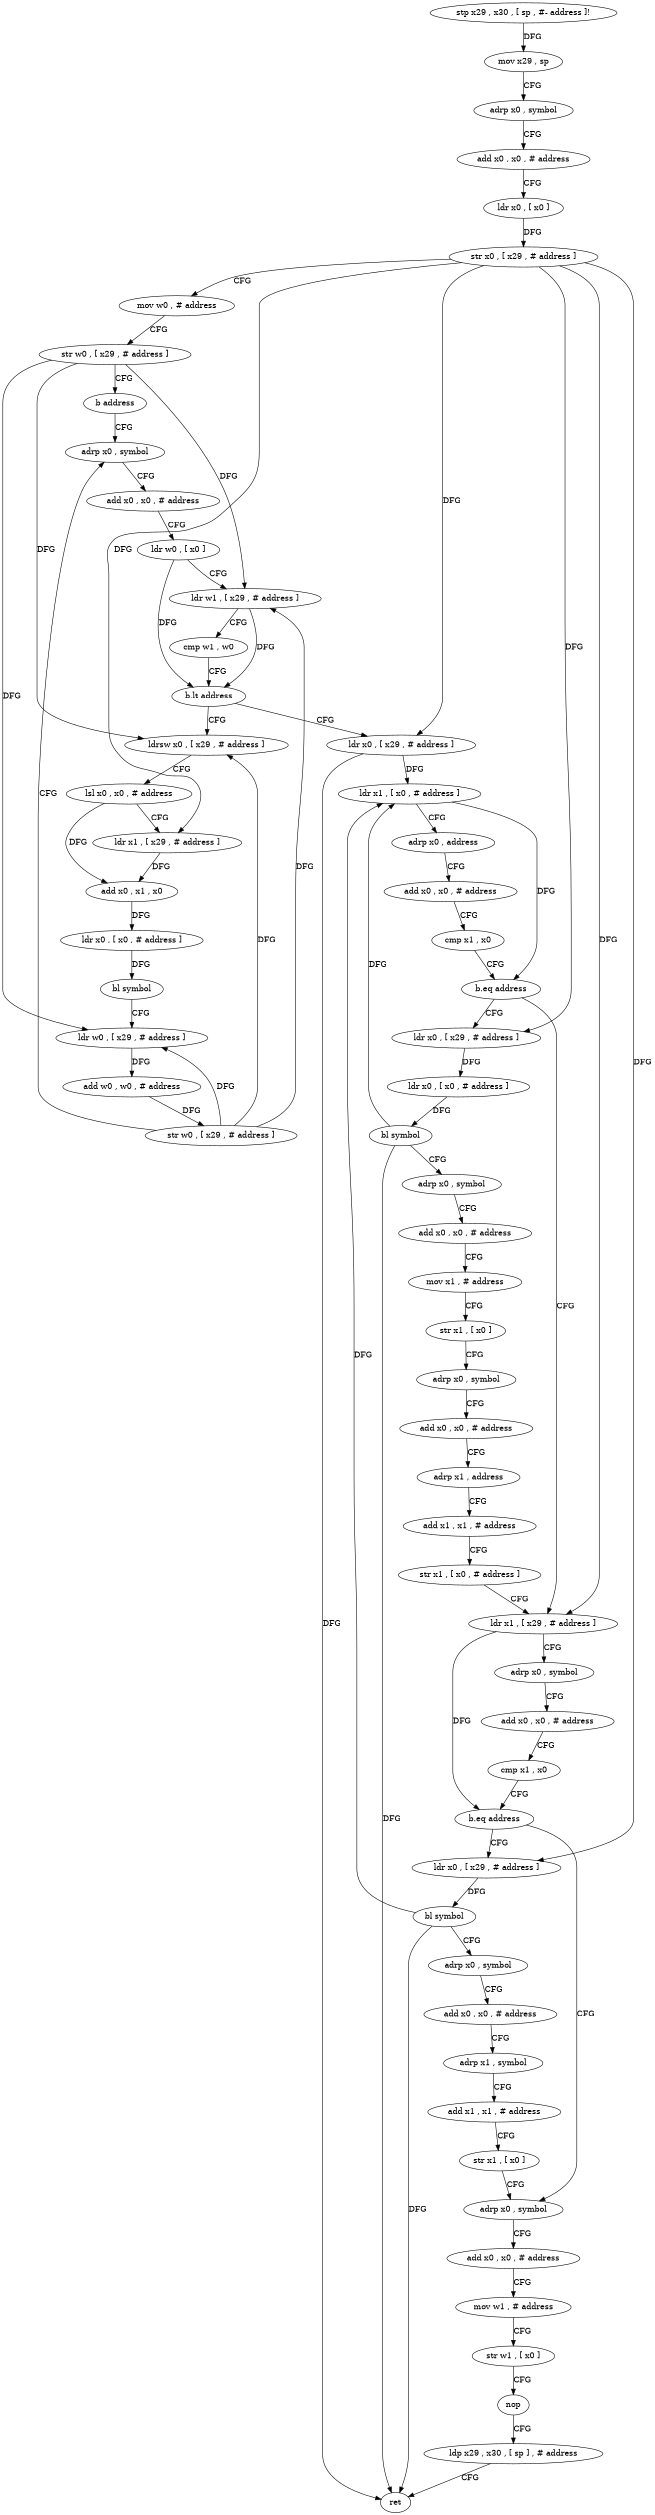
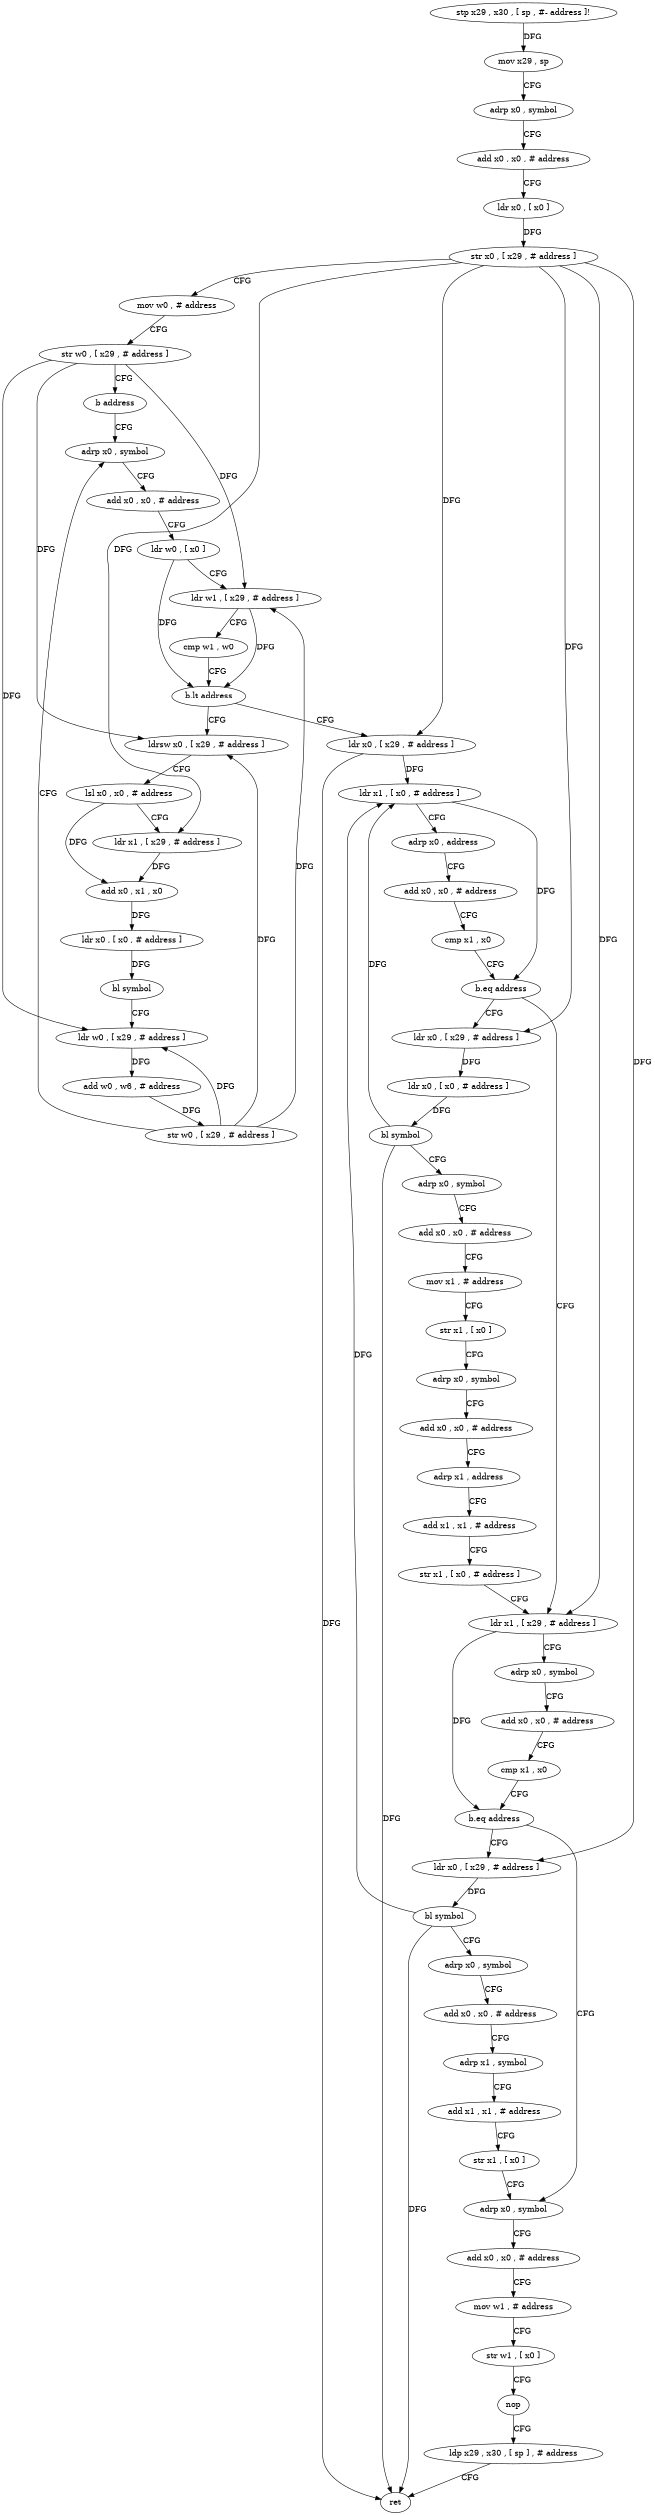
(132, 1087) -> (132, 1087)
